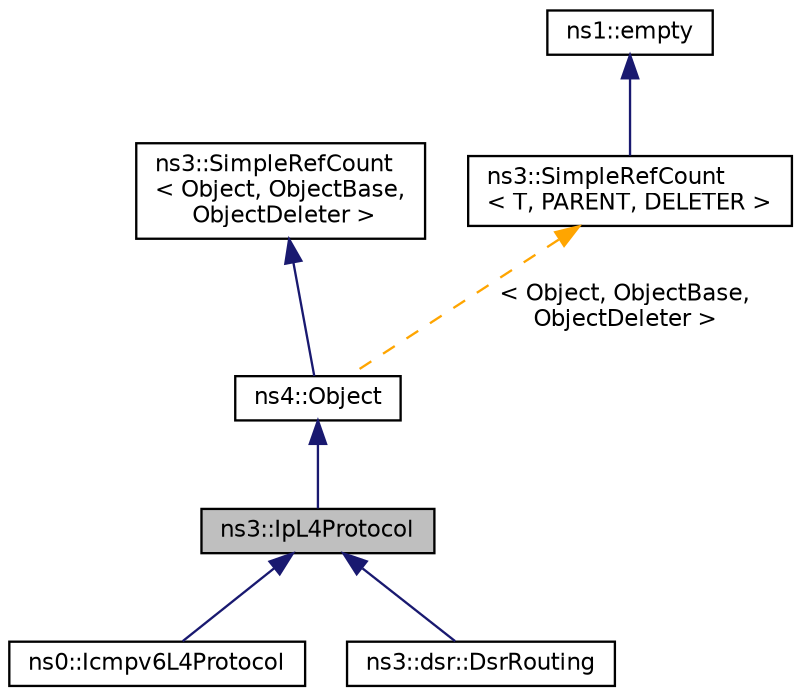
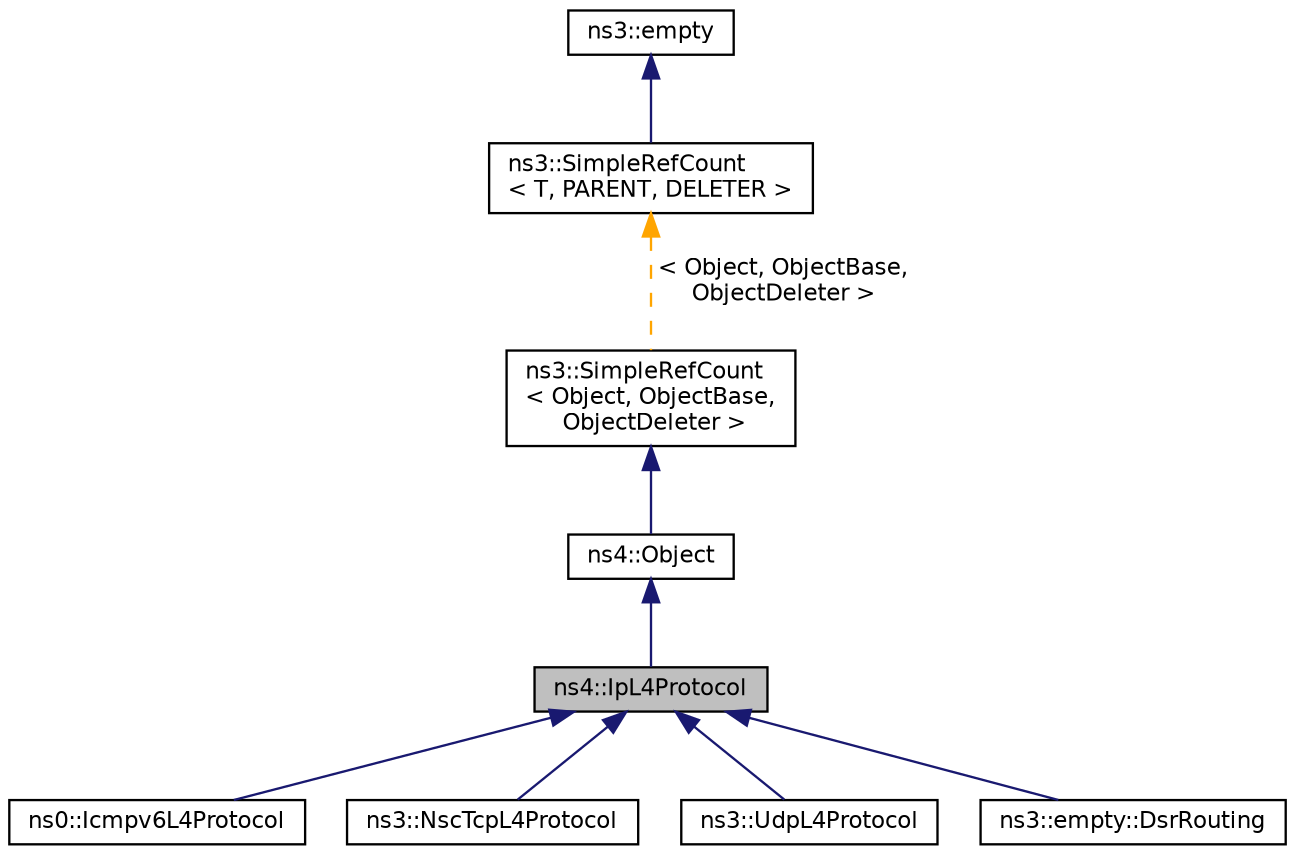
(630, 33) -> (651, 33)
(454, 308) -> (651, 294)
(318, 531) -> (651, 689)
(481, 664) -> (1133, 822)
none -> (493, 822)
none -> (809, 822)
